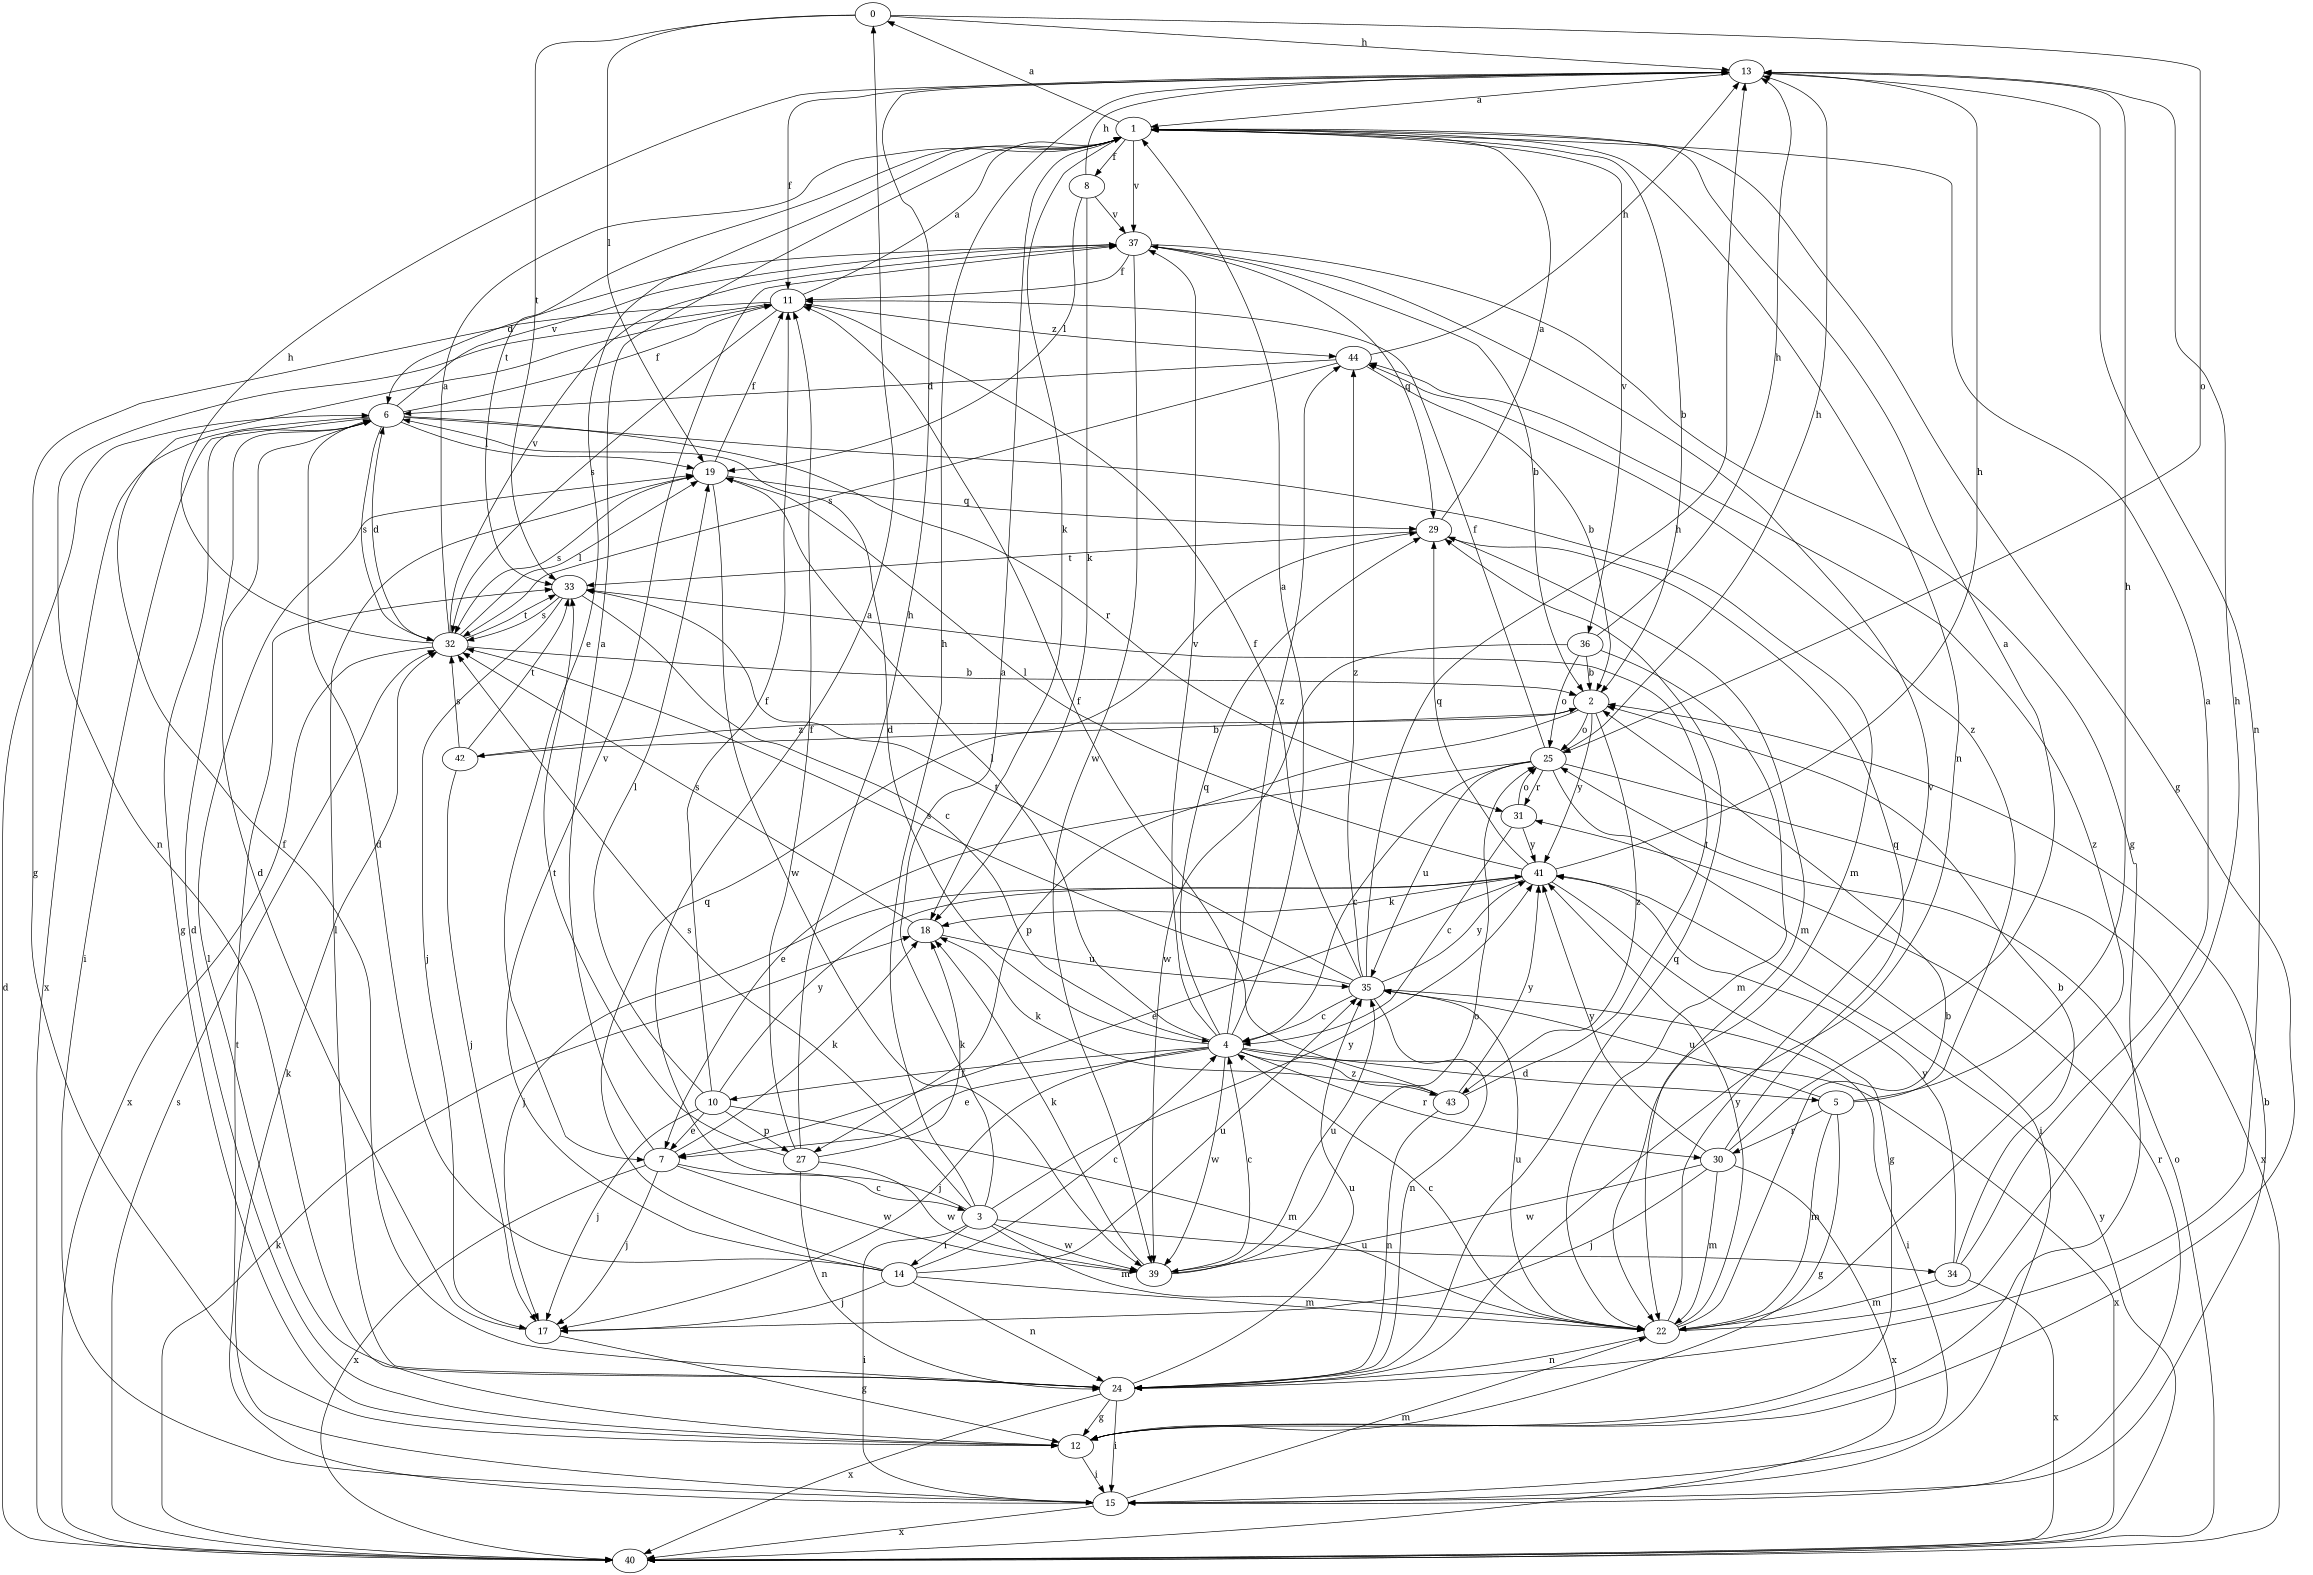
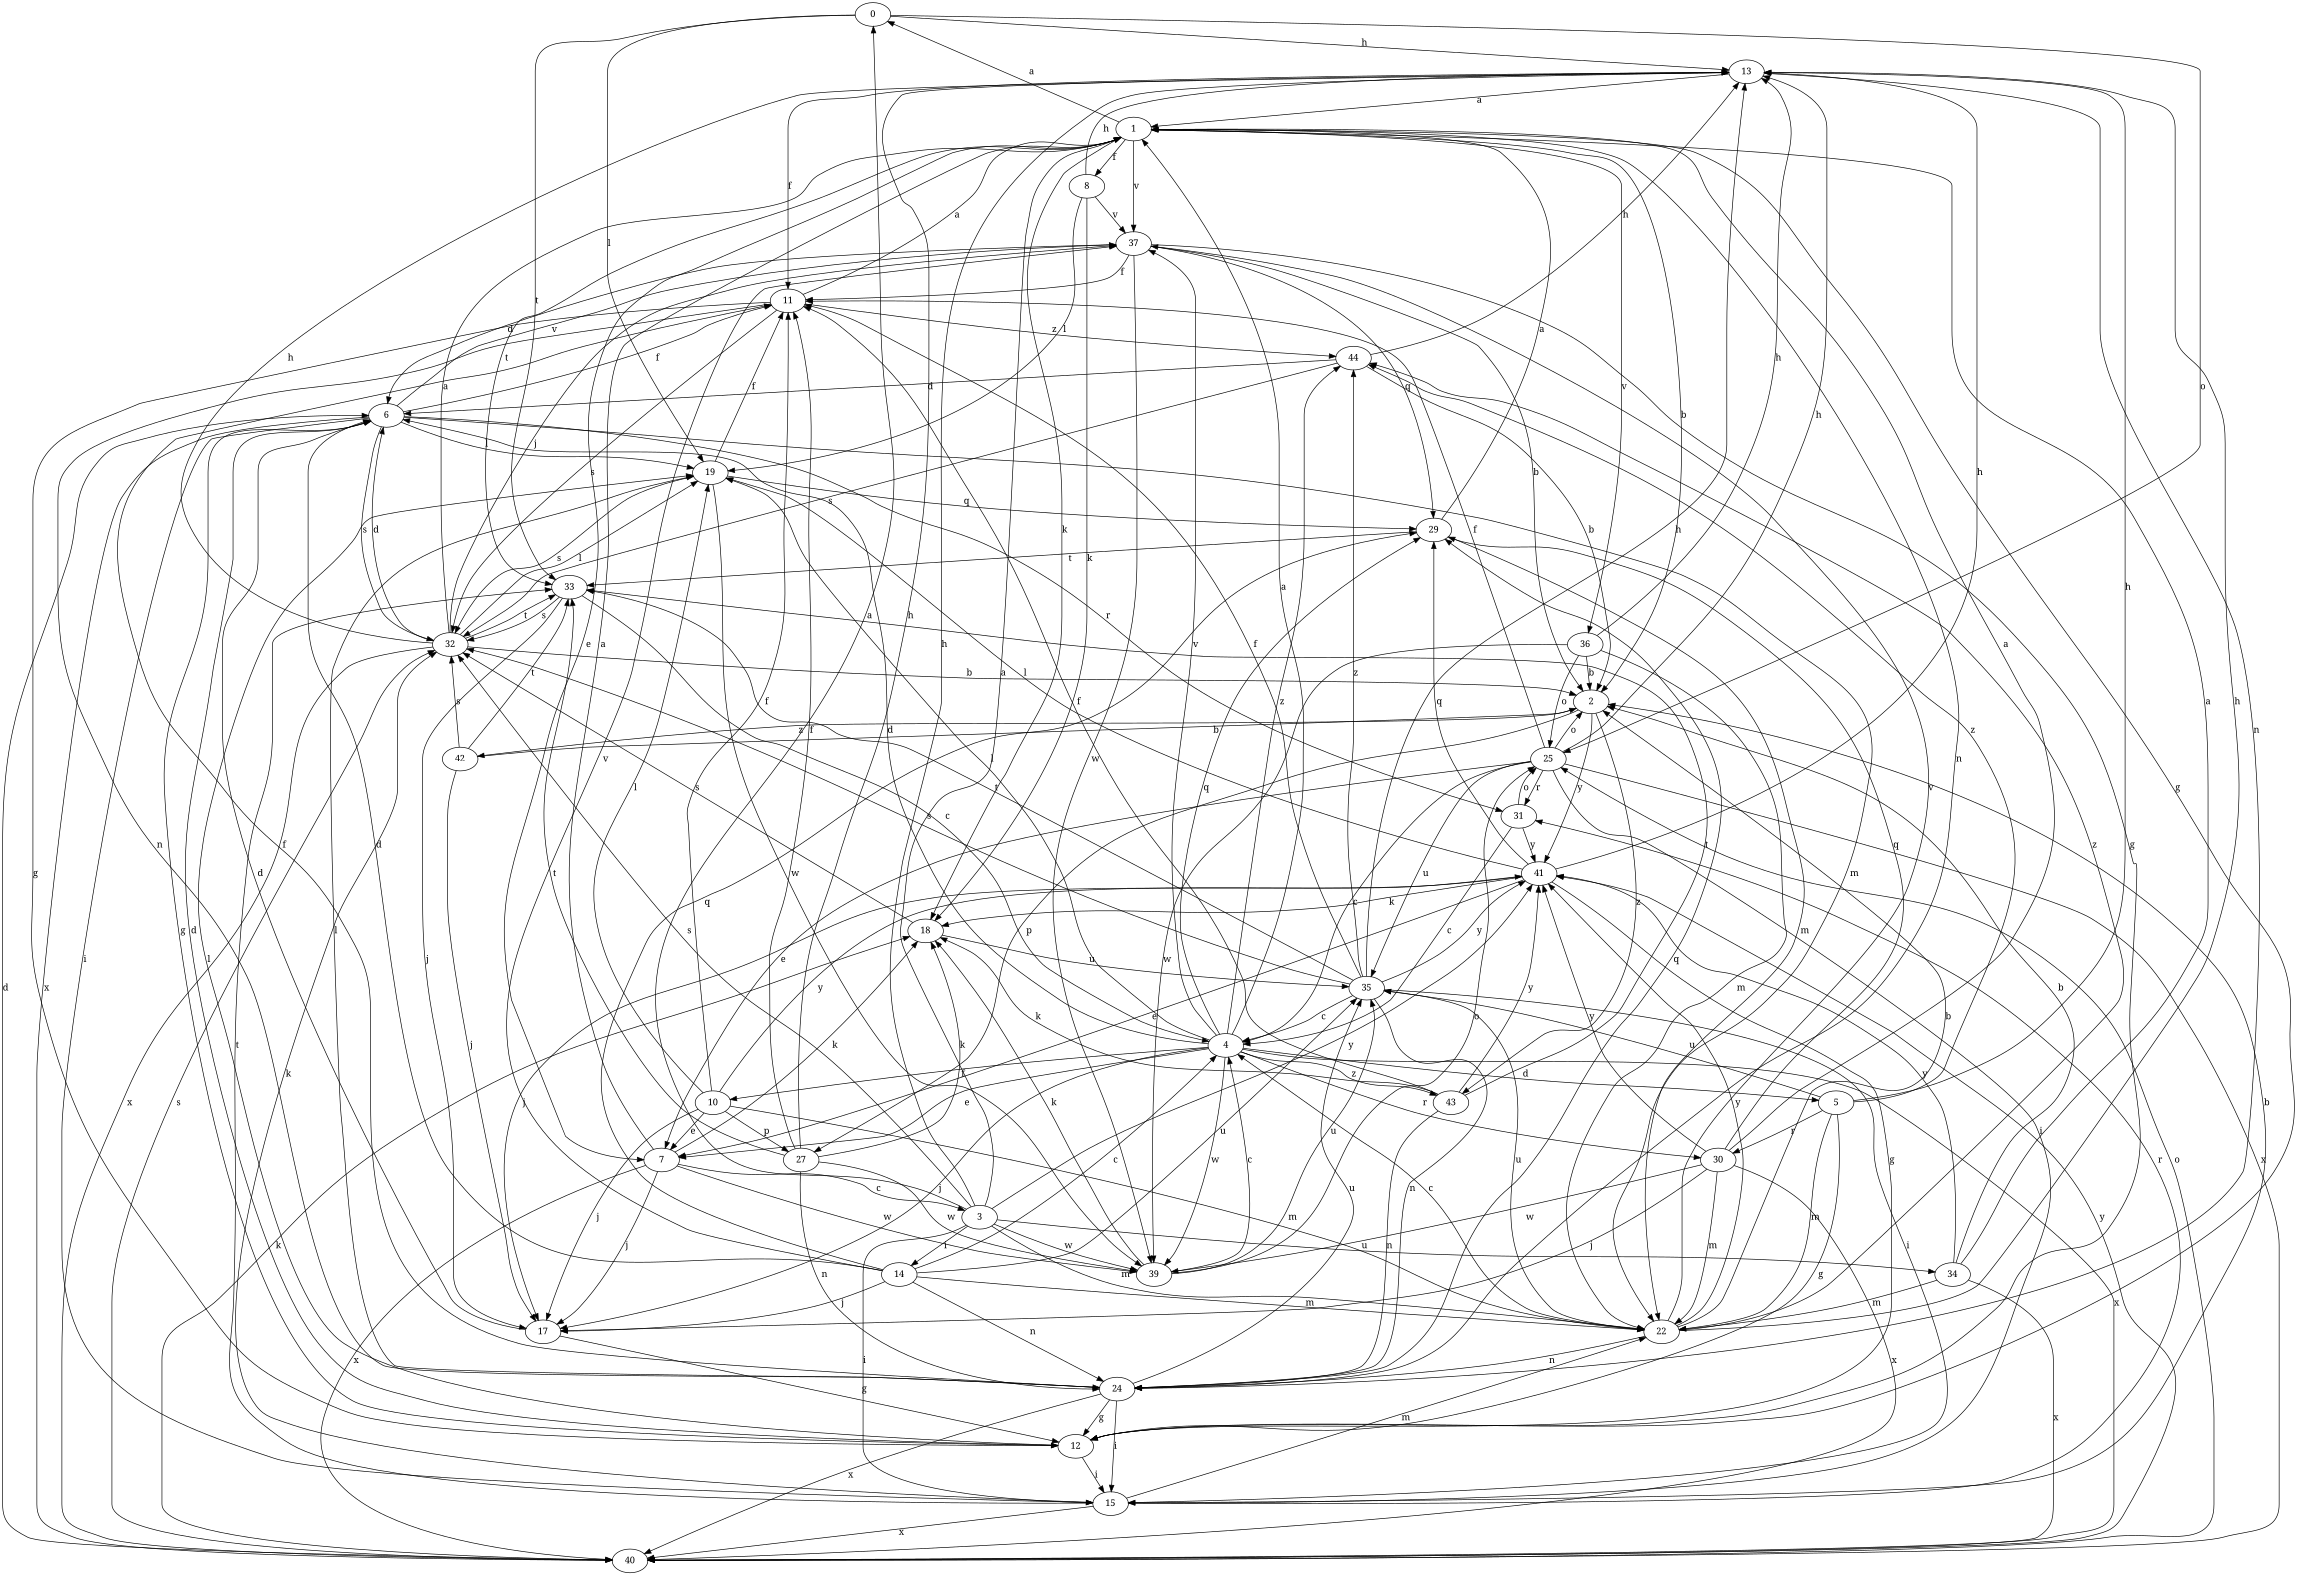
(536, 444) -> (536, 444)
(1579, 731) -> (1566, 732)
